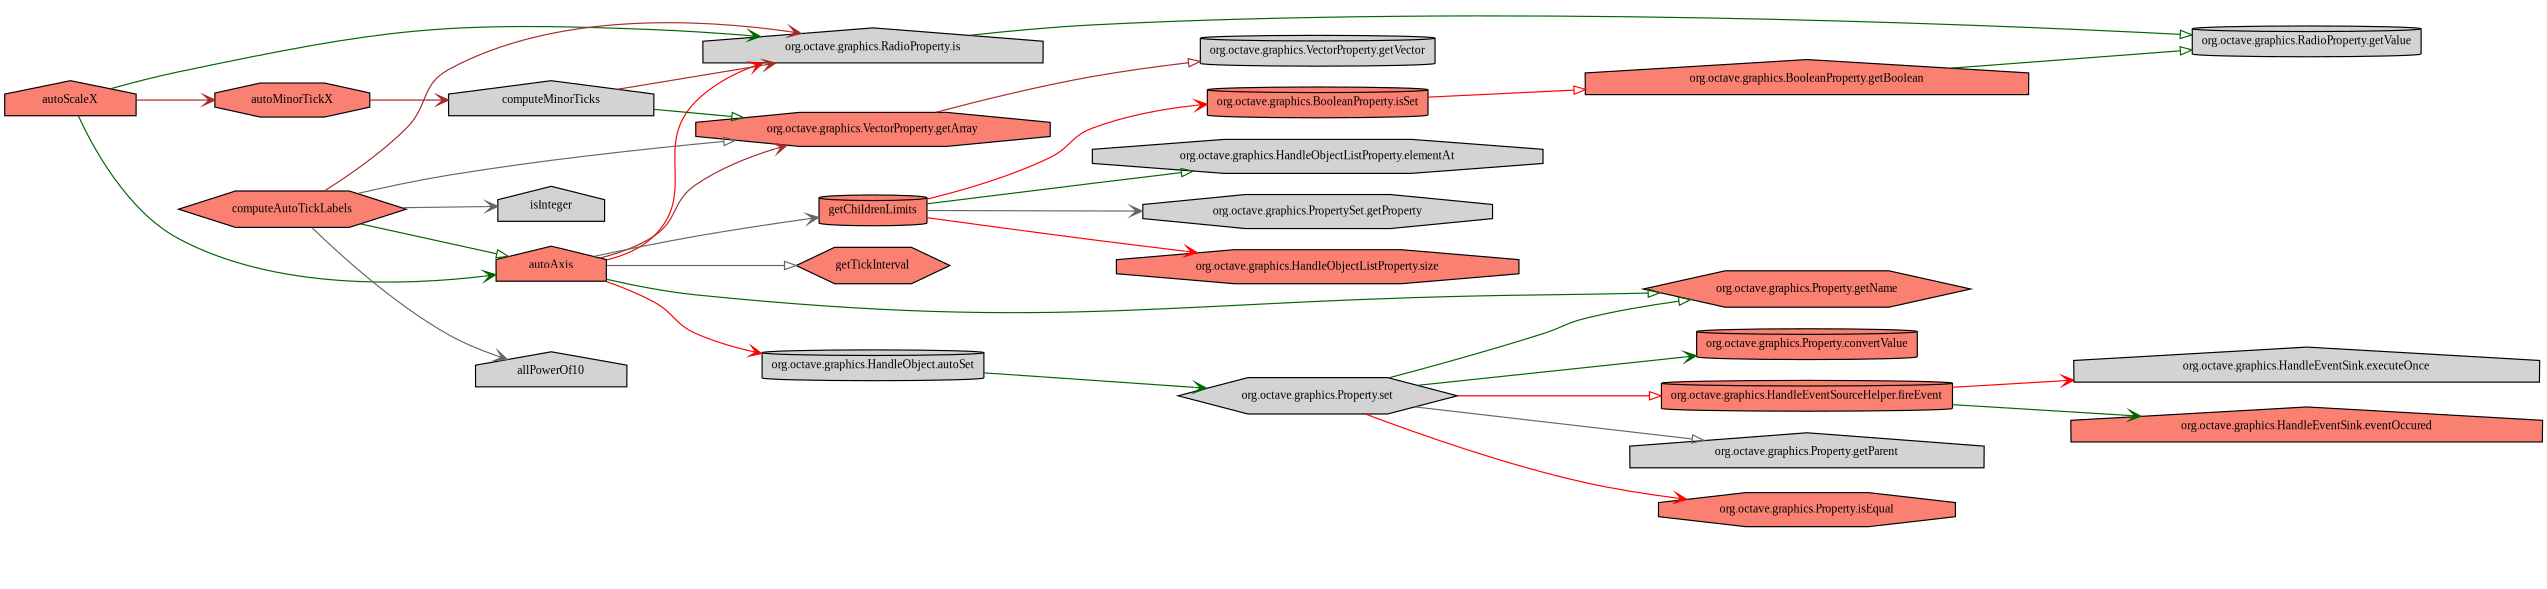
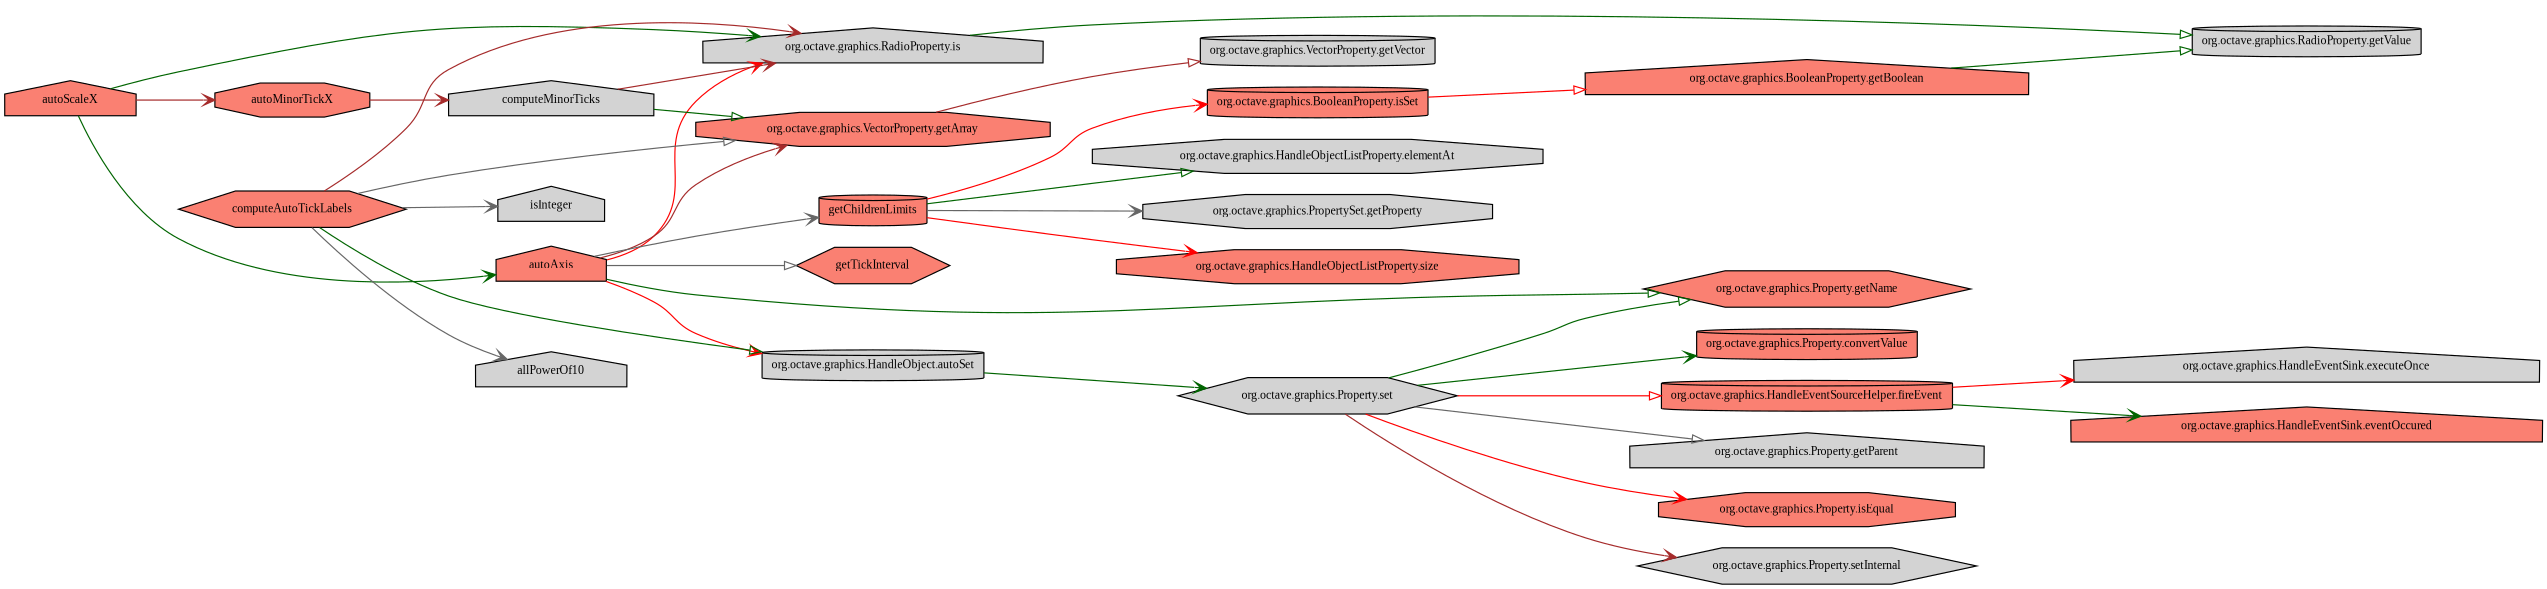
(429, 239) -> (526, 315)
none -> (1807, 566)
